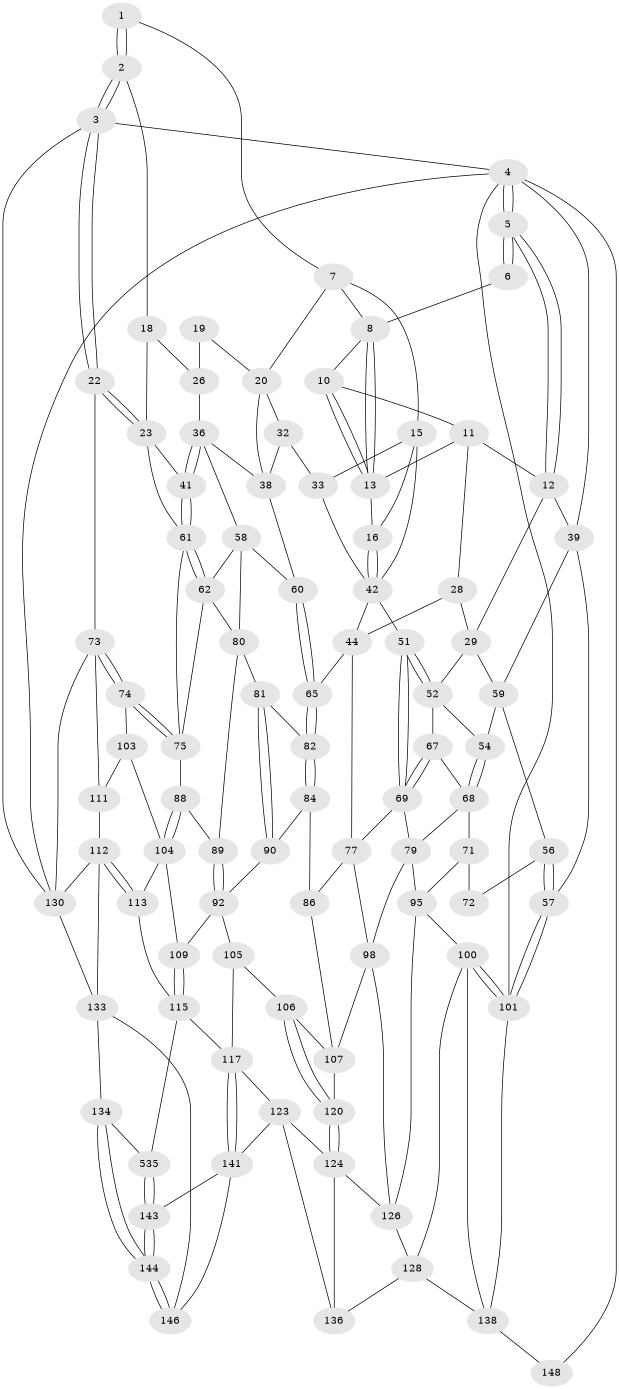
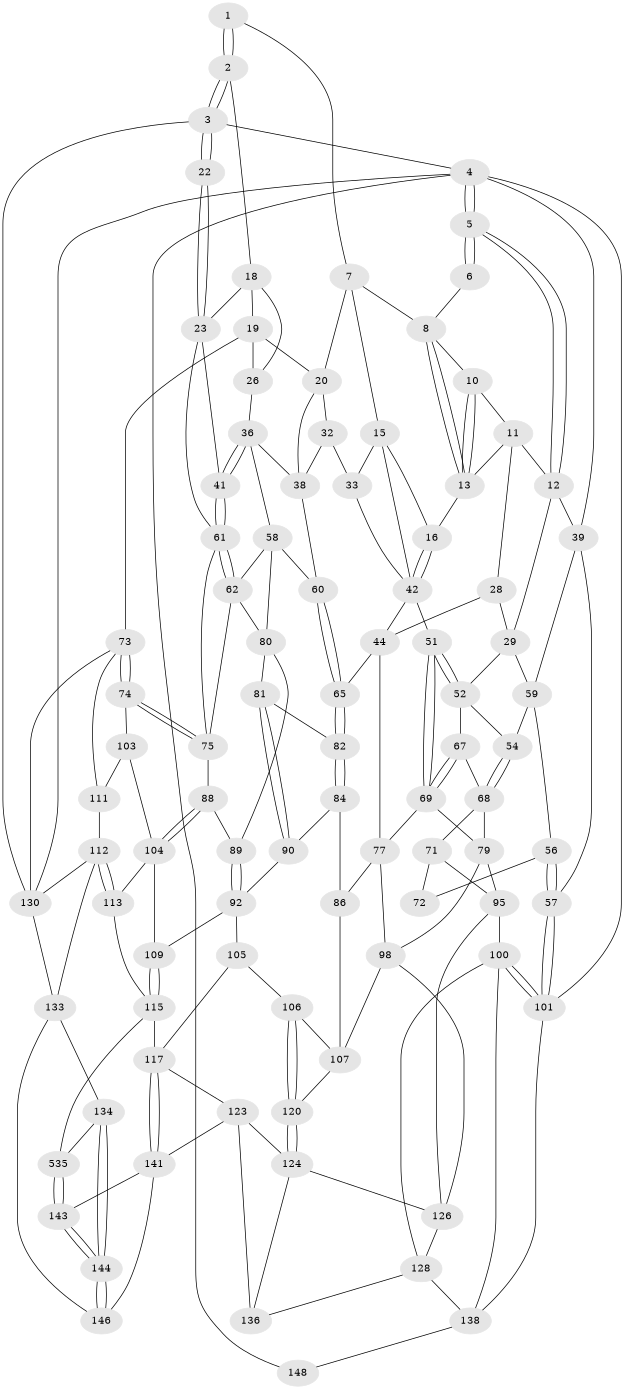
none -> (252, 303)
(95, 512) -> (125, 456)
